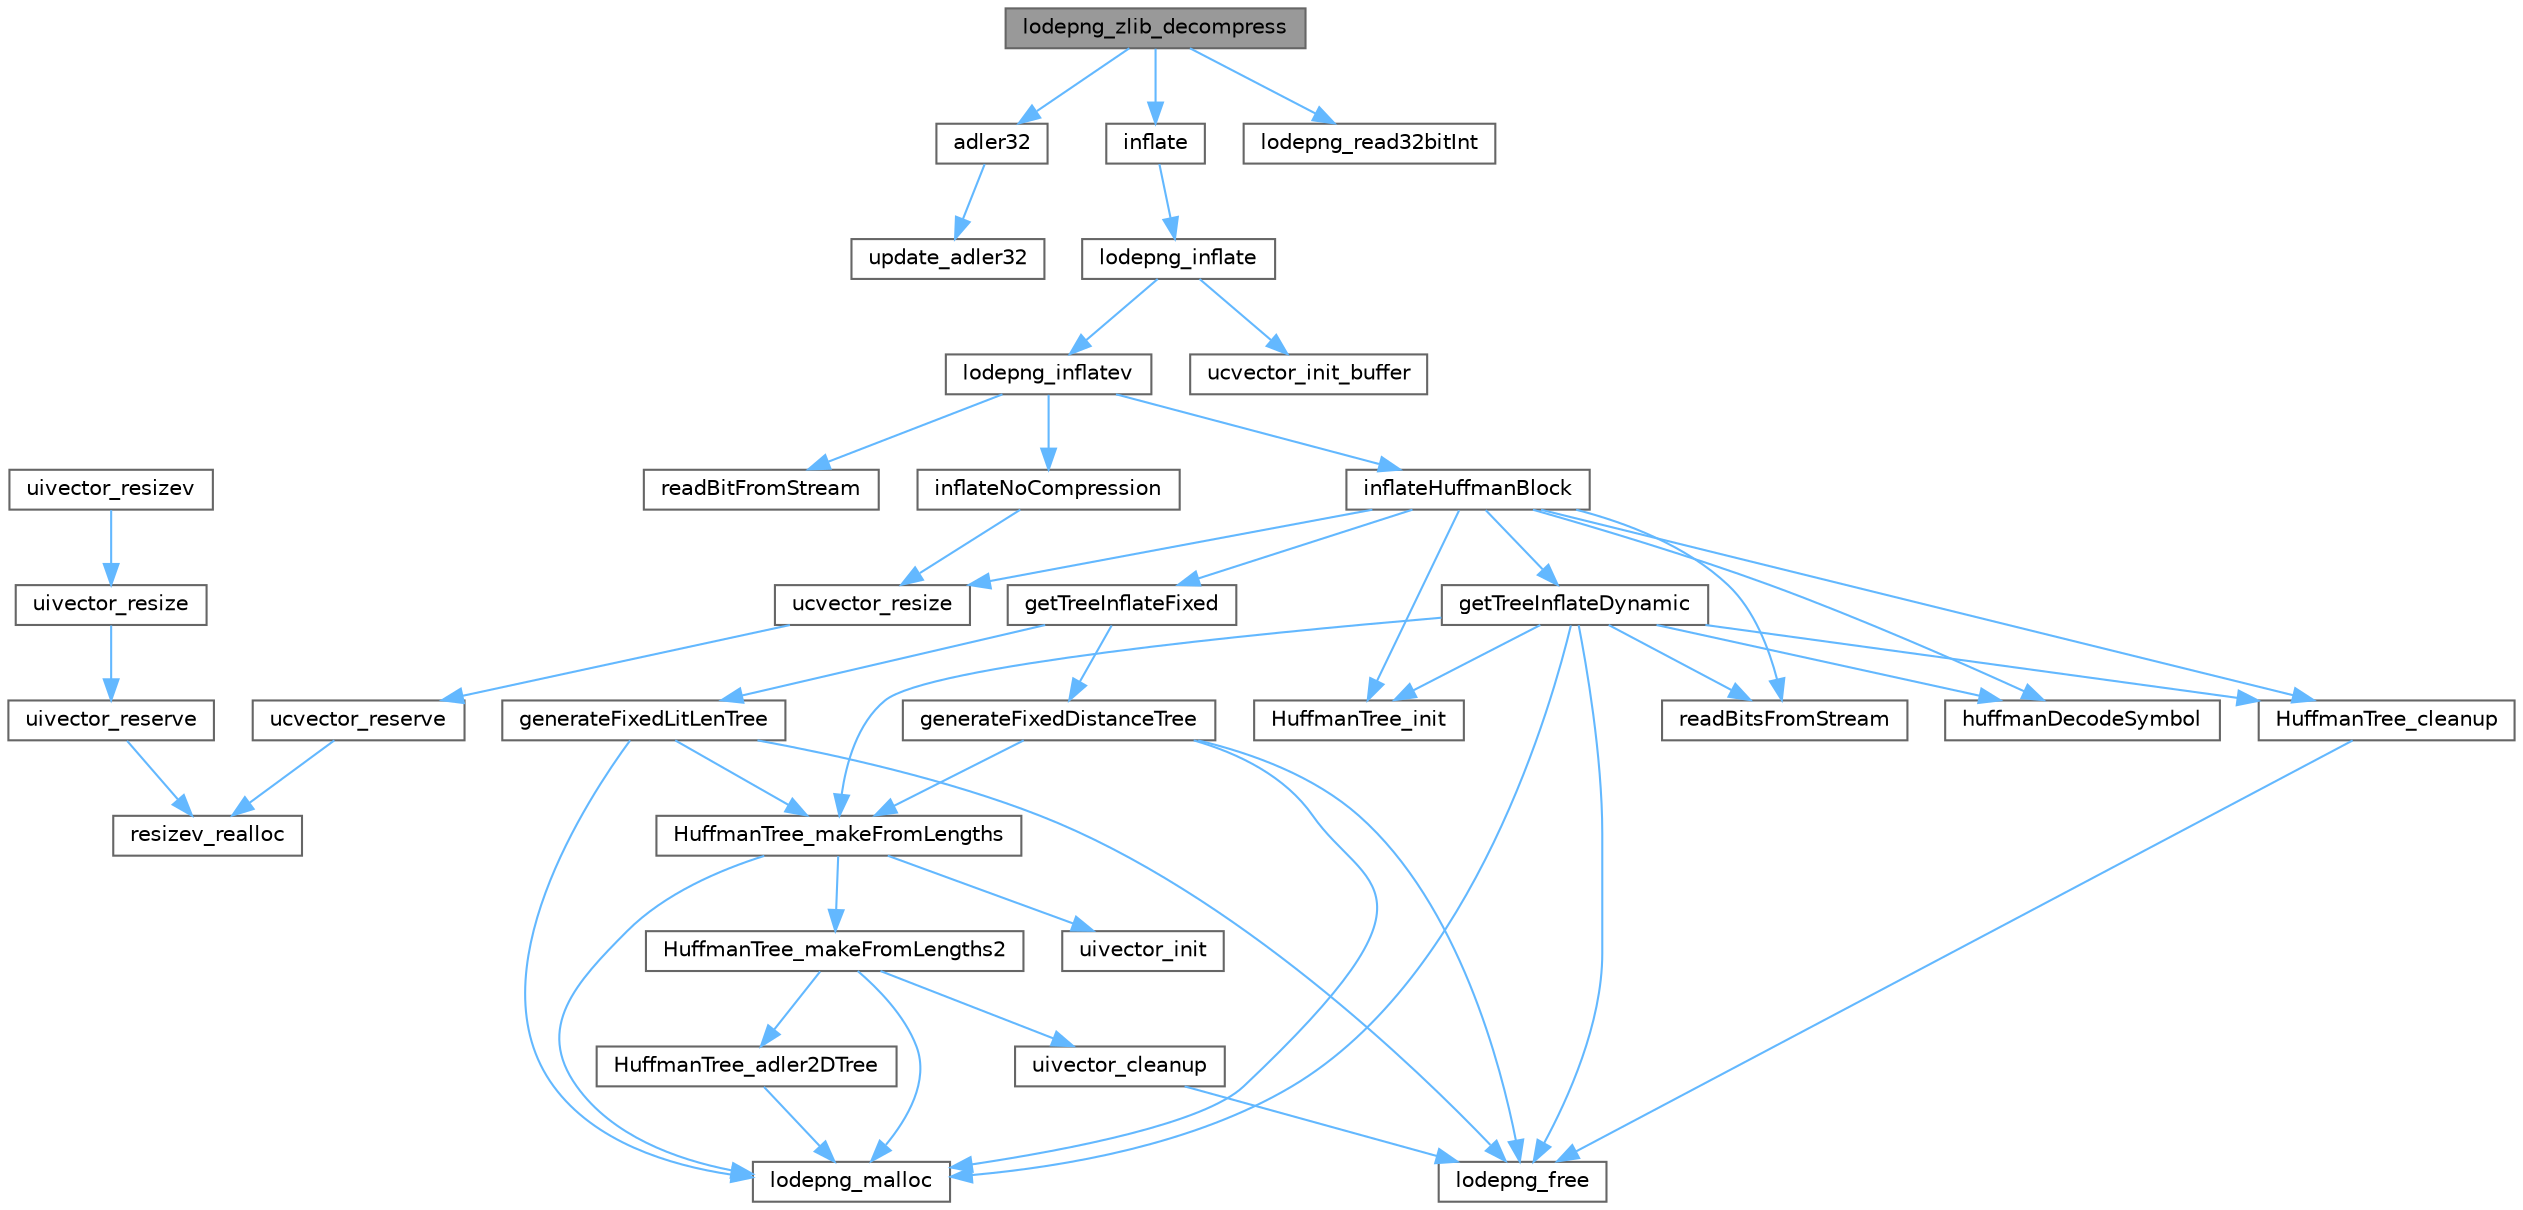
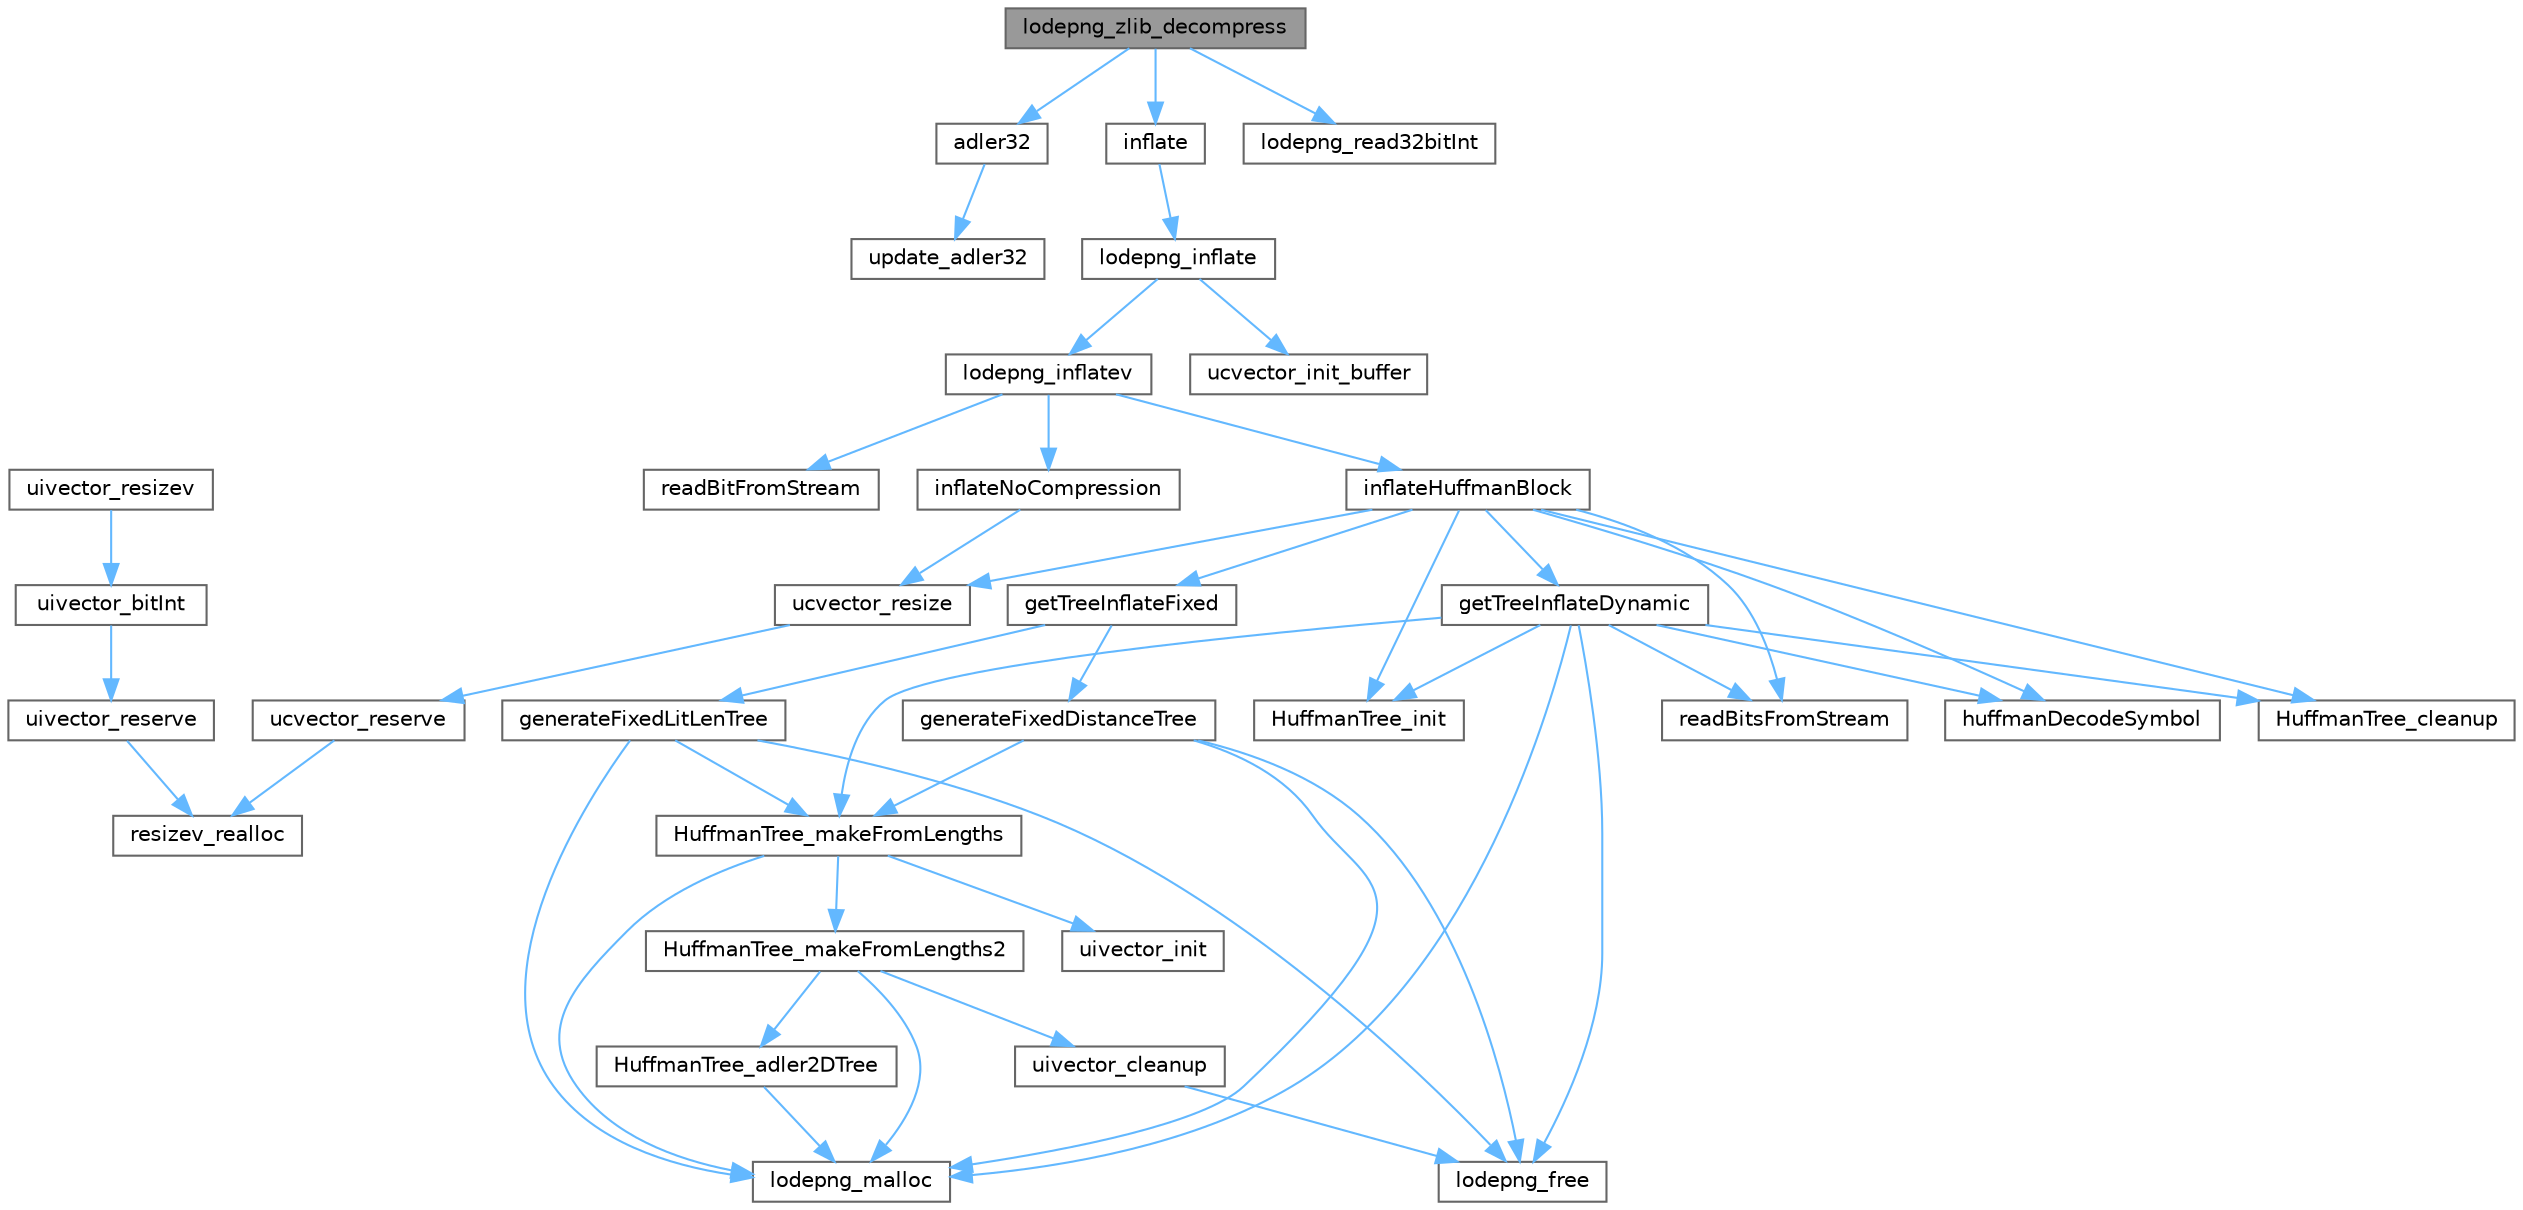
(111, 605) -> (111, 605)
(1964, 946) -> none
